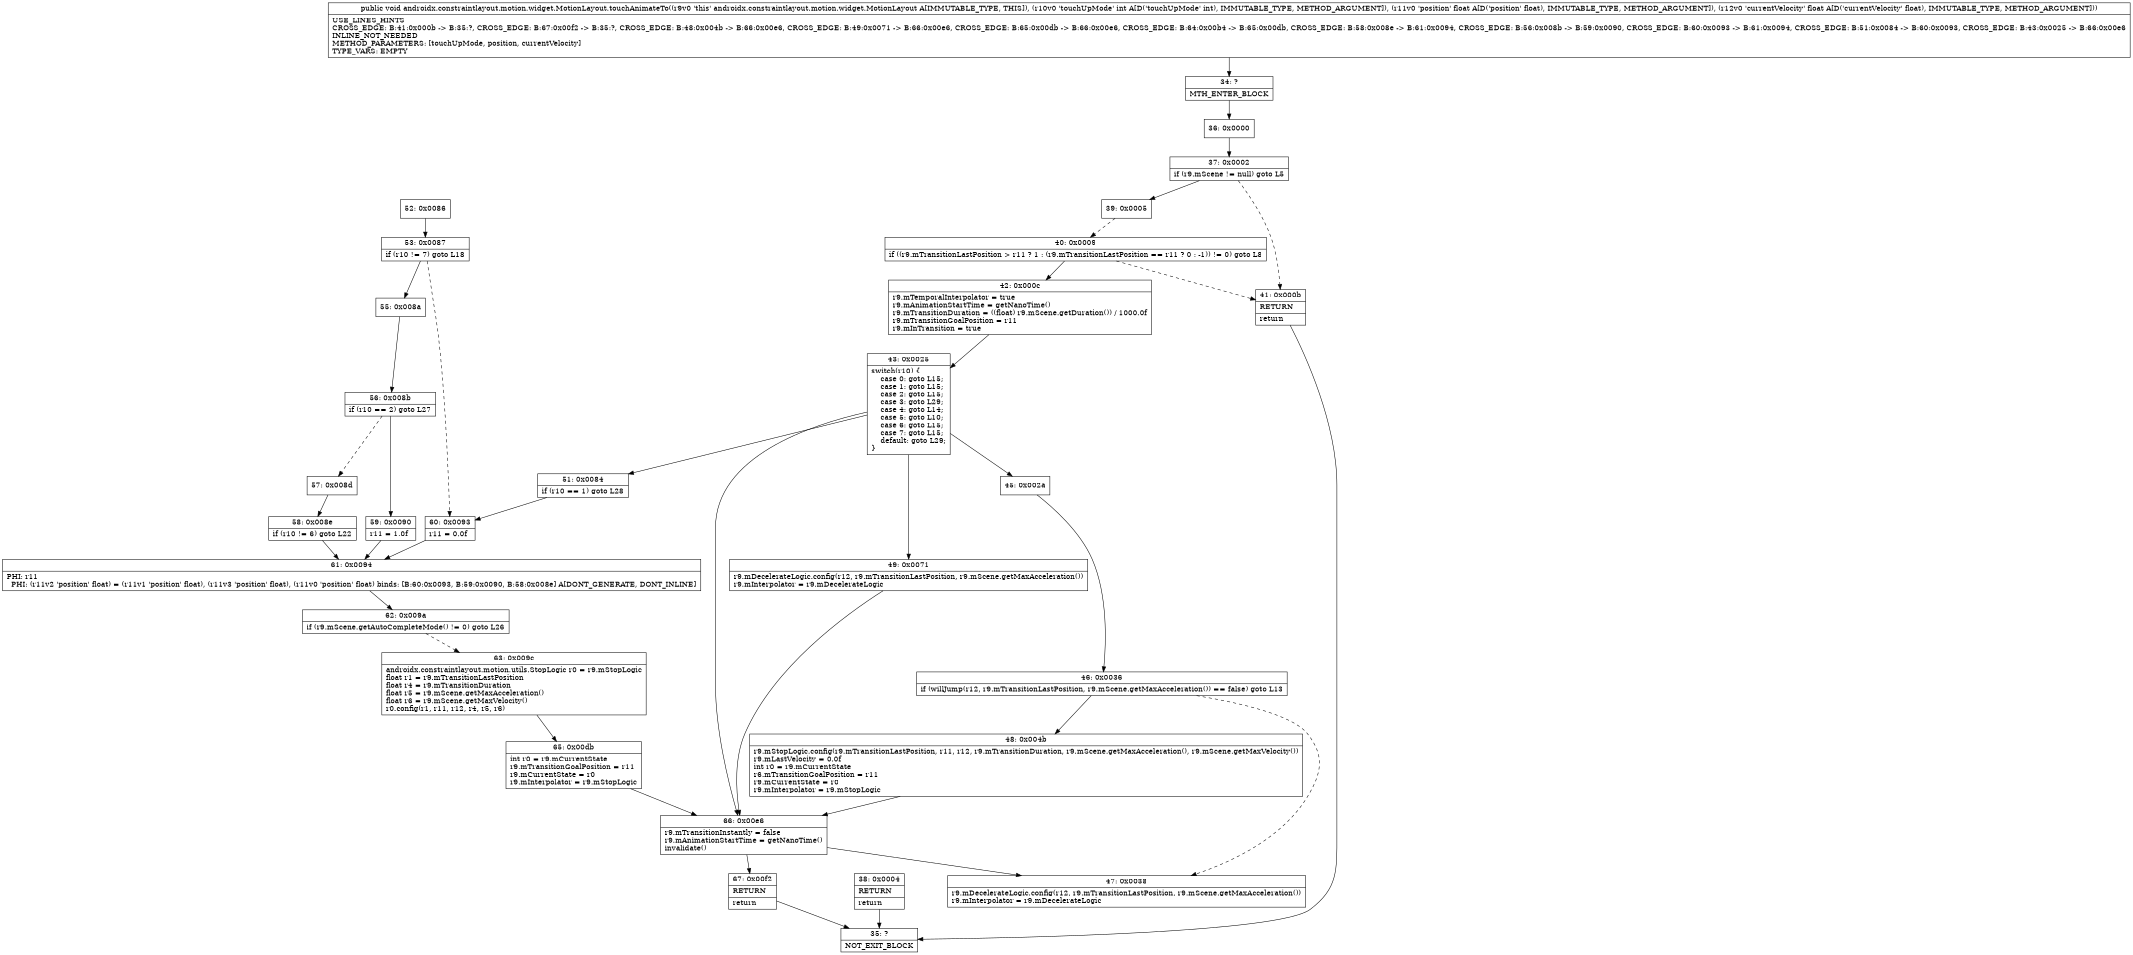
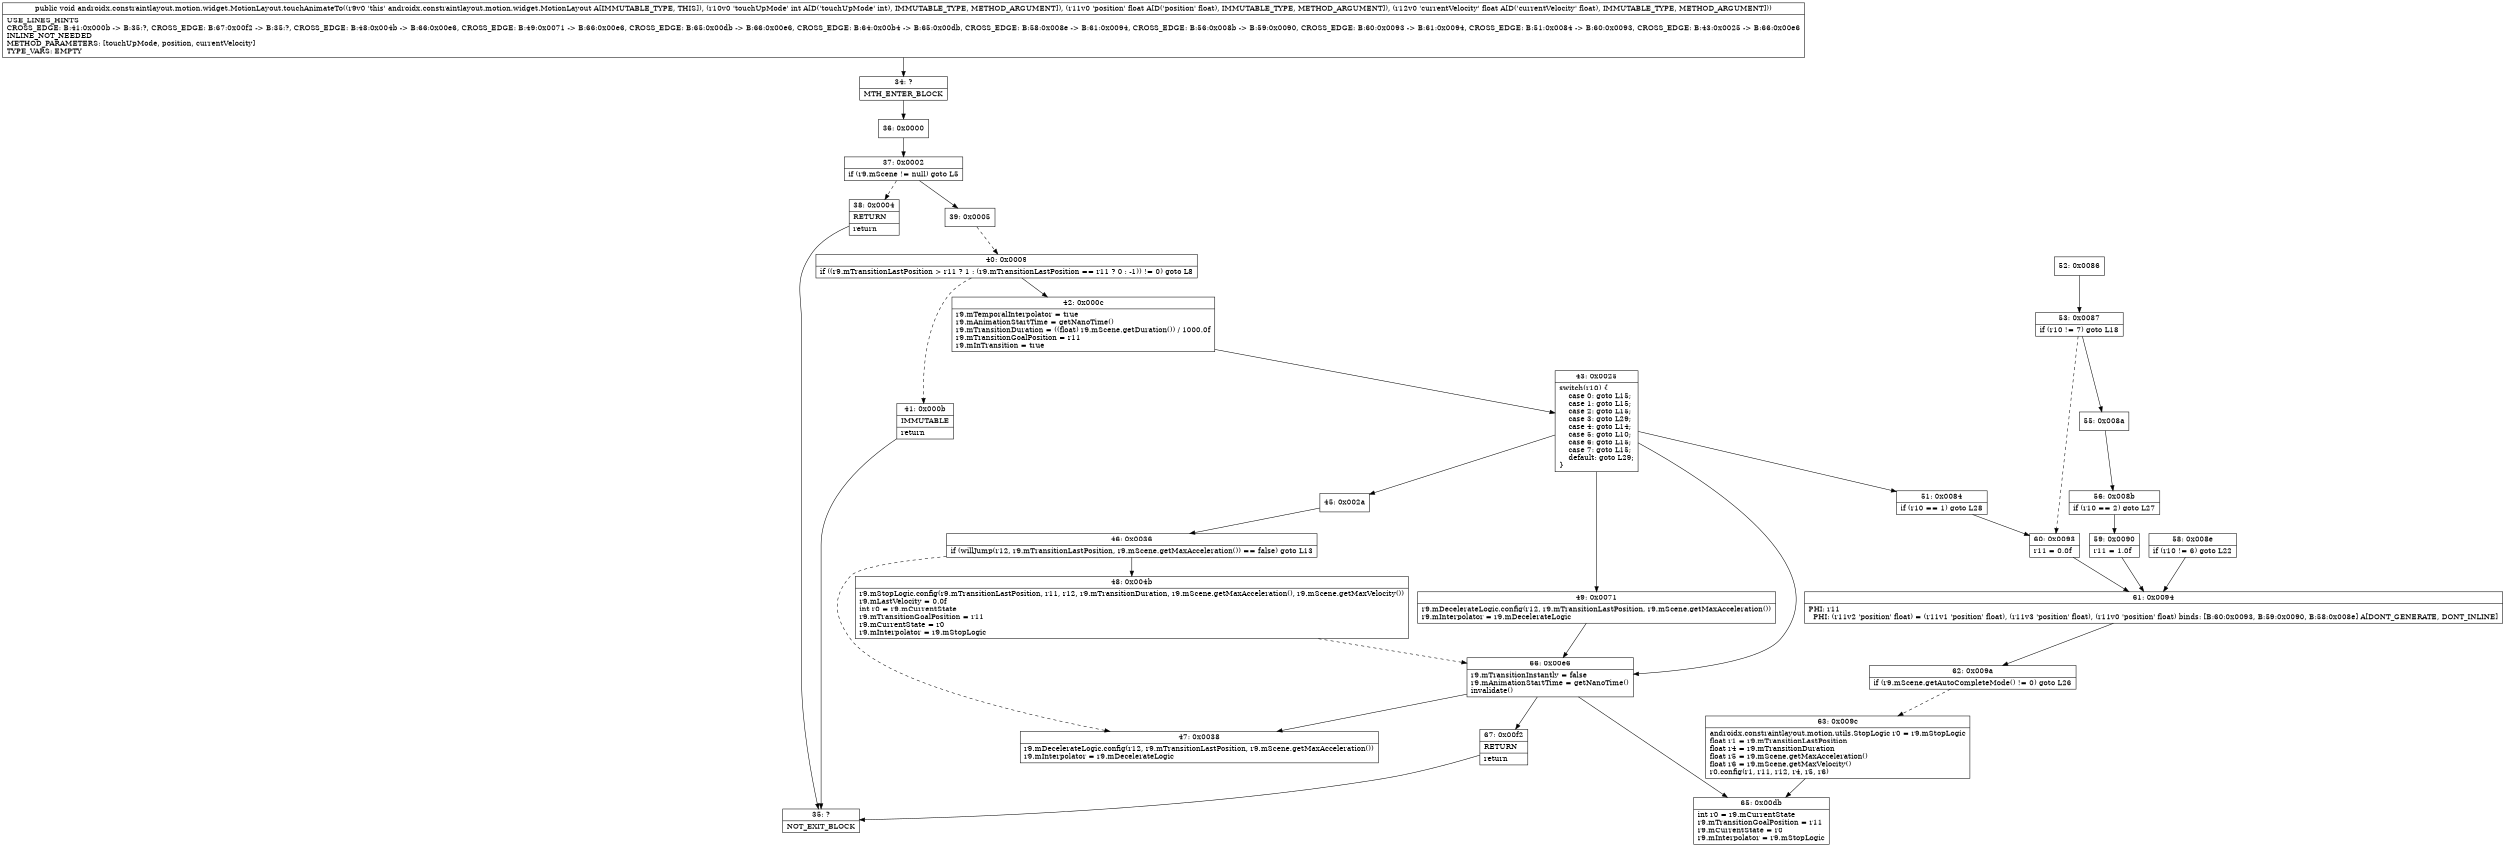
(1268, 229) -> (892, 188)
(1277, 307) -> (925, 421)
(332, 486) -> none
(816, 775) -> (922, 617)
(661, 801) -> (1651, 746)
(864, 805) -> (1390, 650)
